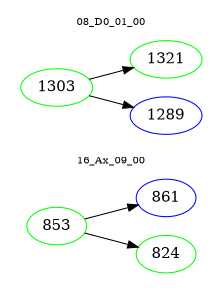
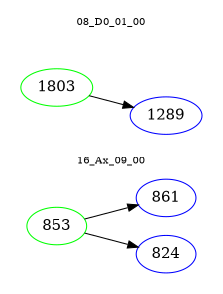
(166, 59) -> none
(57, 88) -> (57, 88)
(166, 254) -> (166, 254)
